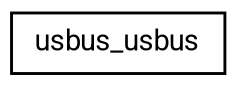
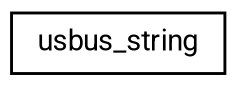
(118, 43) -> (118, 43)
